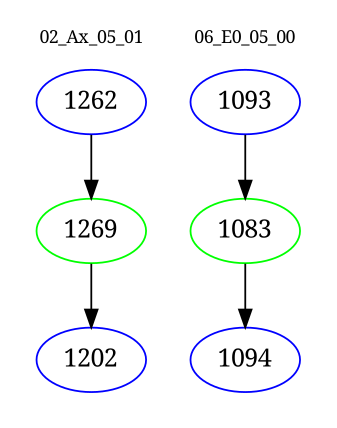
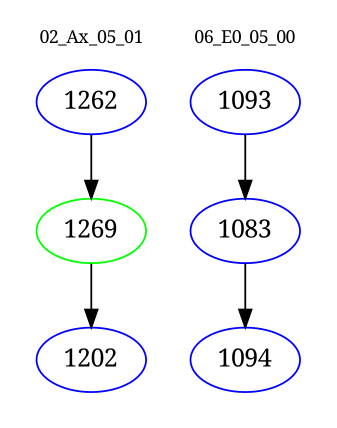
(245, 231) -> (245, 231)
